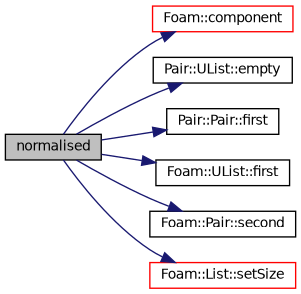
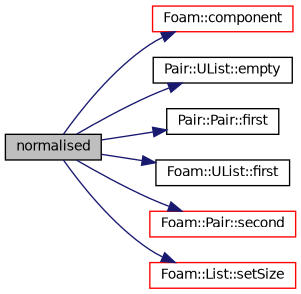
(223, 224) -> (223, 224)
